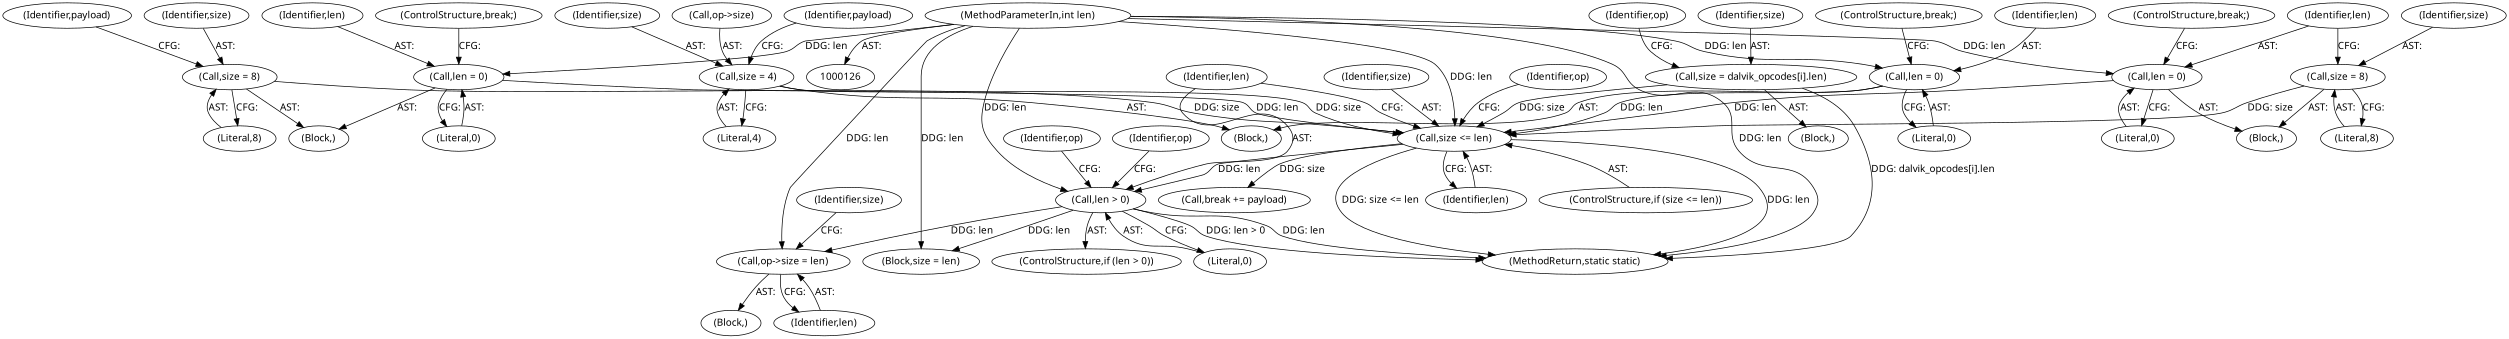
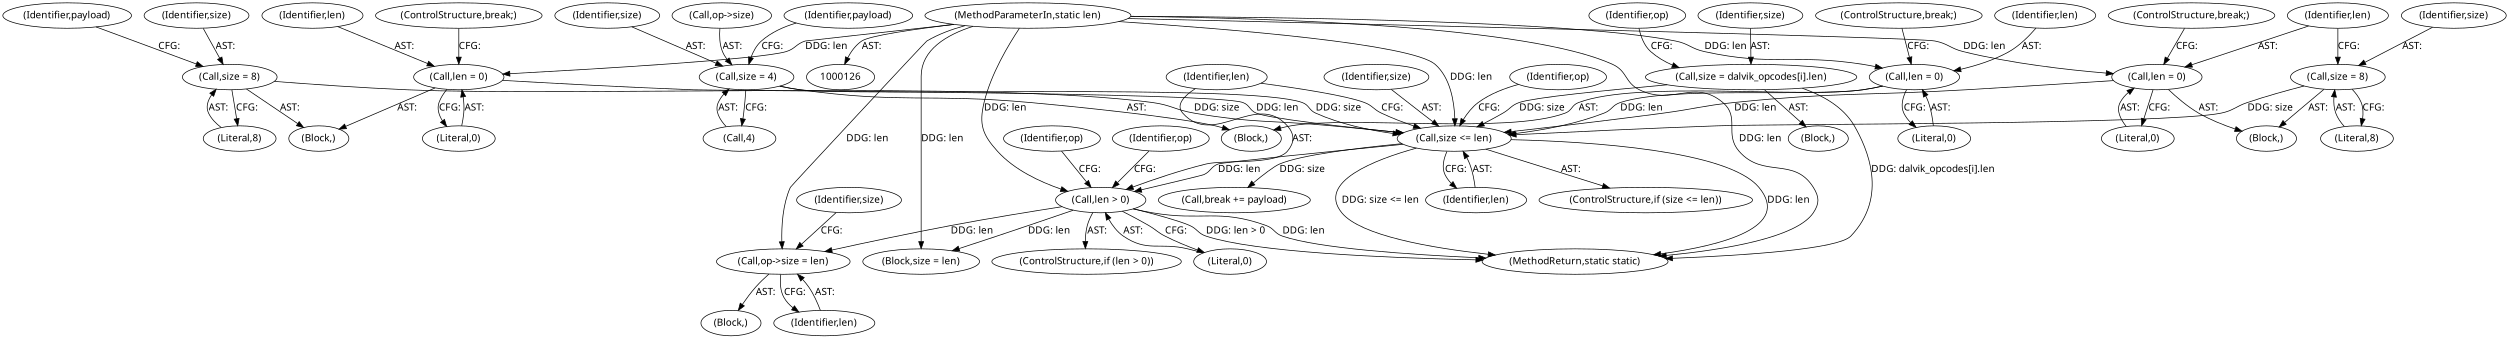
(1028, 16) -> (1028, 16)
(739, 139) -> (739, 139)
(1573, 160) -> (1544, 167)
